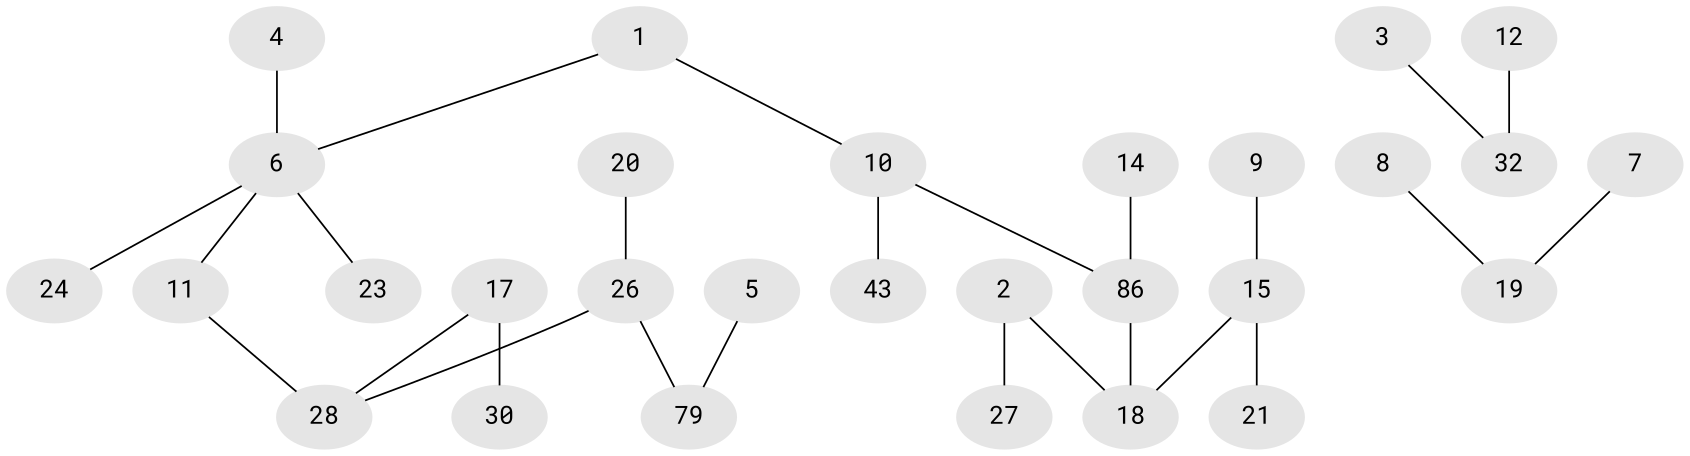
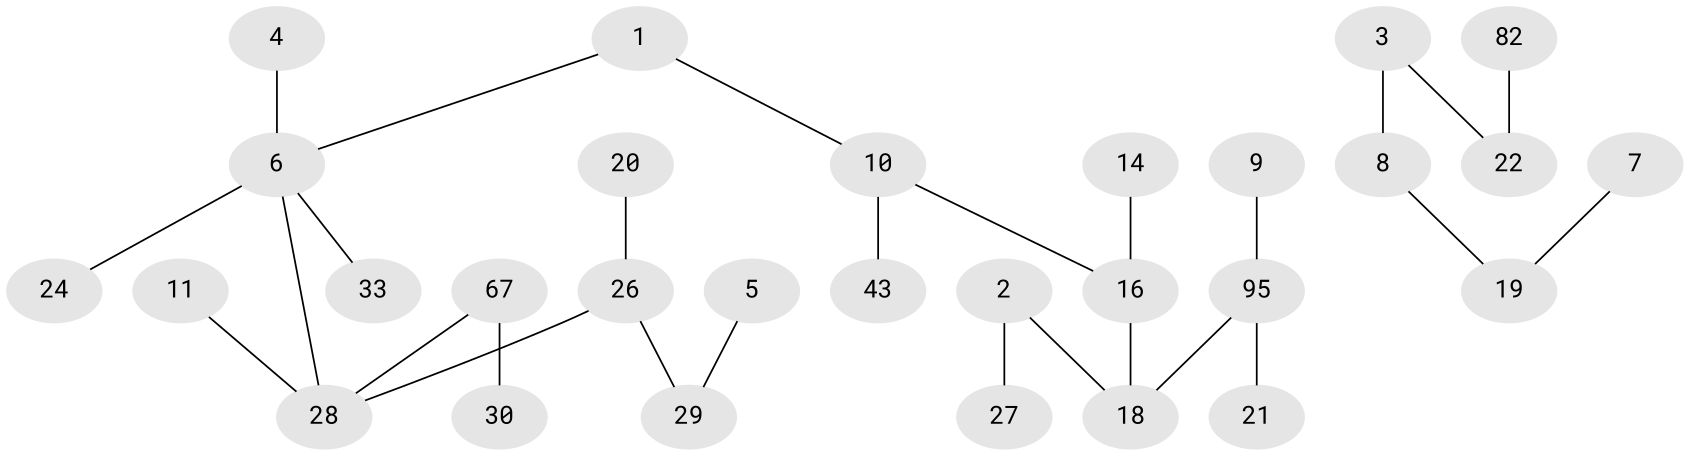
(1509, 39) -> (1509, 39)
none -> (1383, 102)
(1509, 165) -> (1509, 165)
(229, 228) -> (301, 291)
(373, 291) -> (373, 291)
(500, 291) -> (500, 291)
(1131, 291) -> (1131, 291)
(1257, 291) -> (1257, 291)
(689, 417) -> (689, 417)
